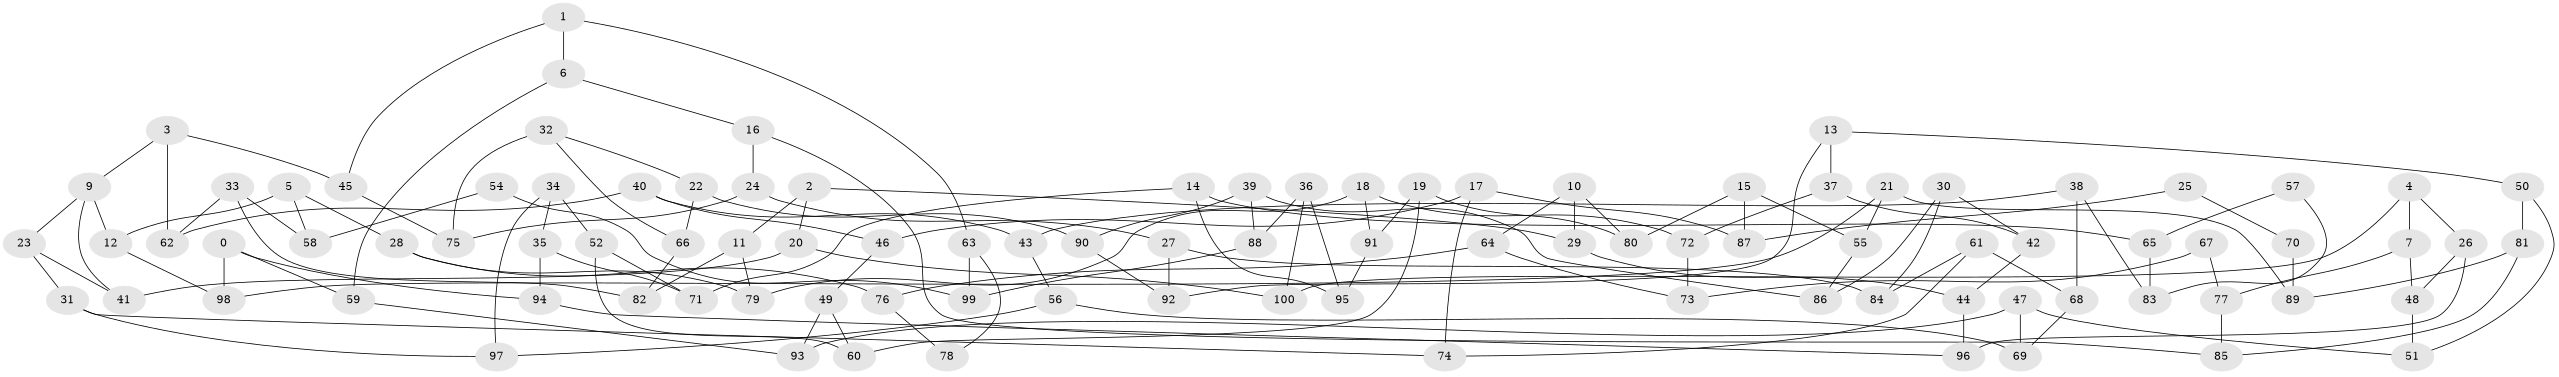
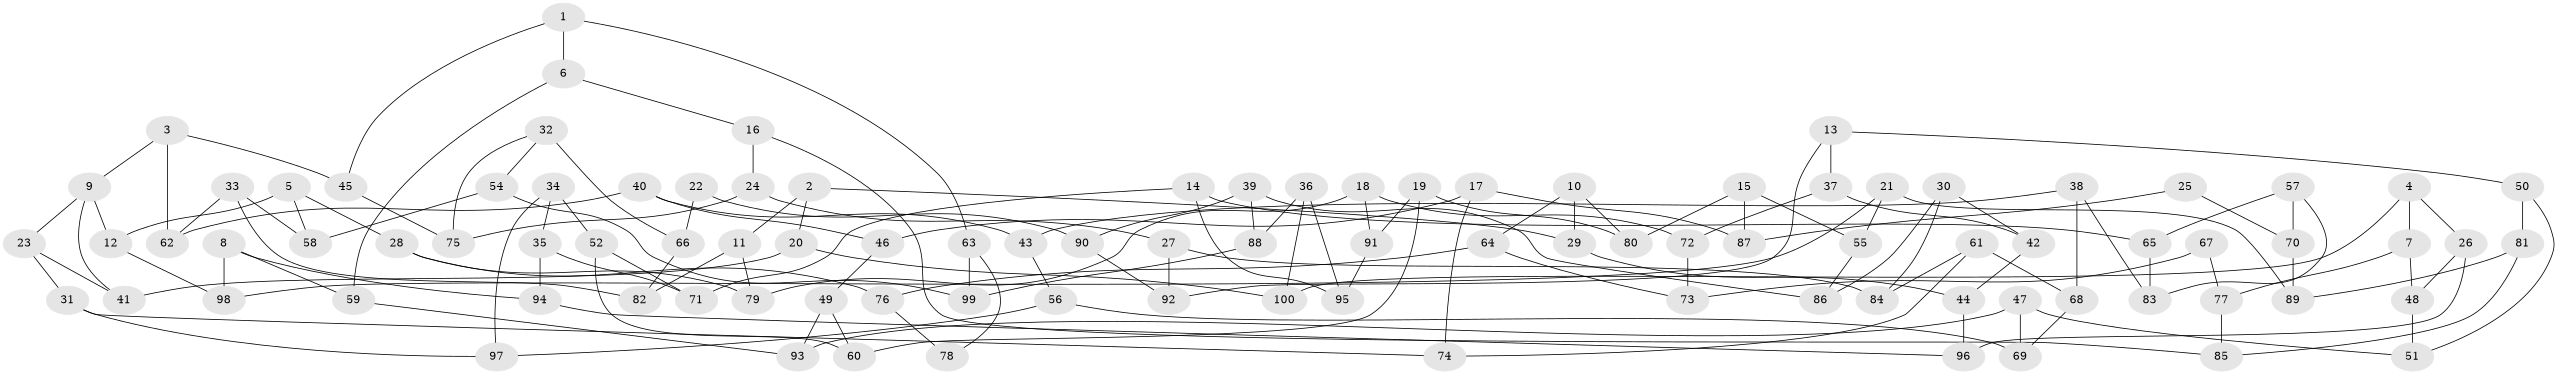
(623, 156) -> (522, 159)
none -> (2293, 215)
(224, 244) -> (224, 244)
